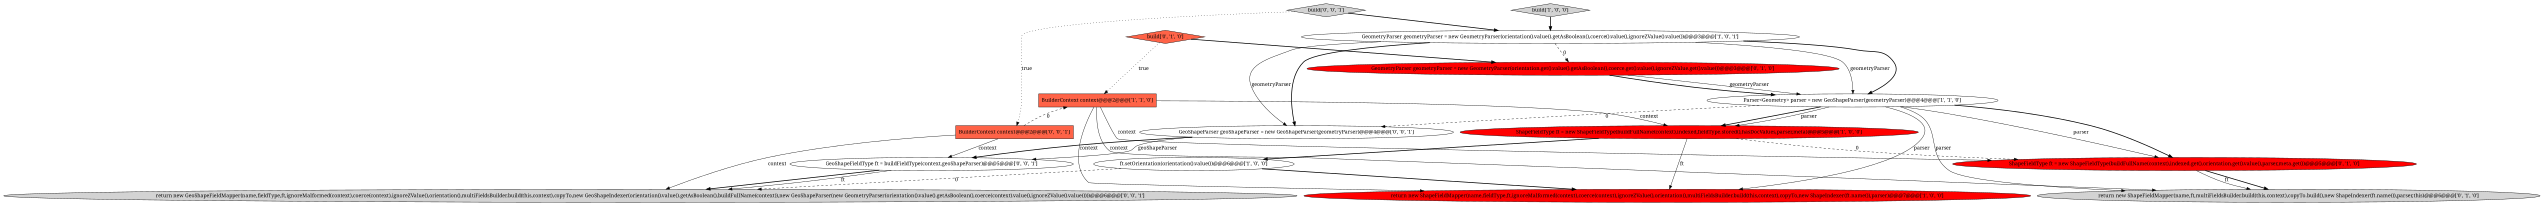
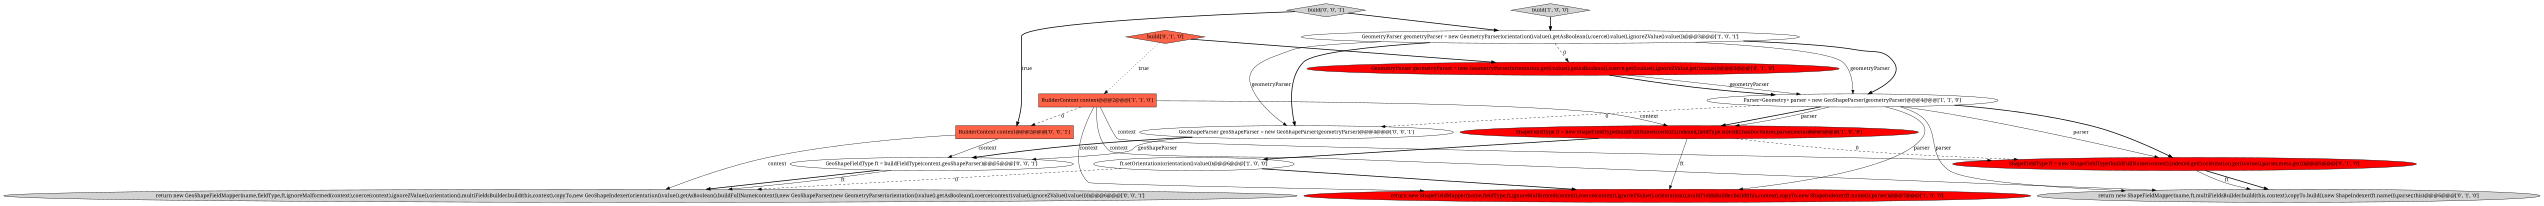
(1114, 21) -> (1114, 21)
(1043, 115) -> (1058, 116)
